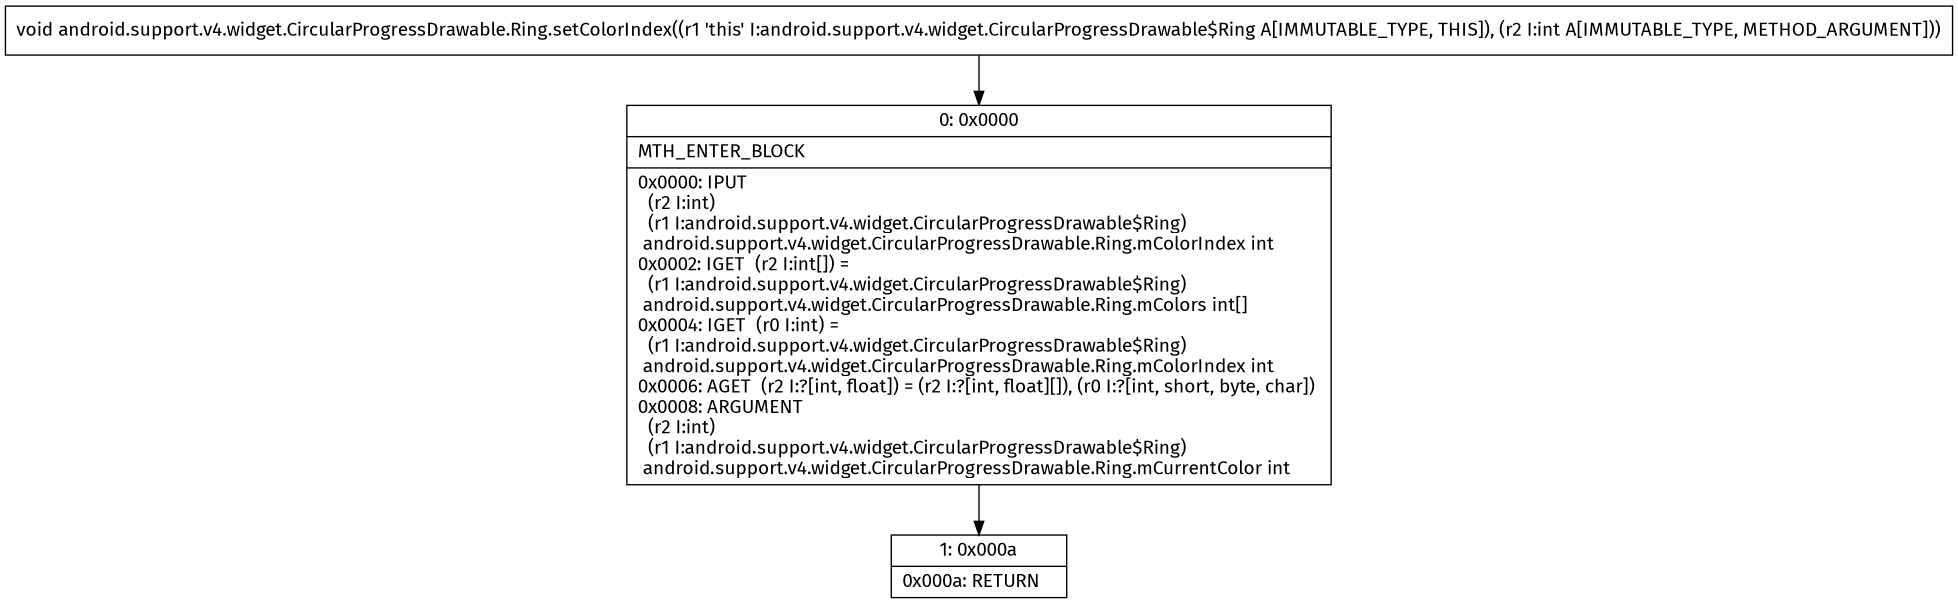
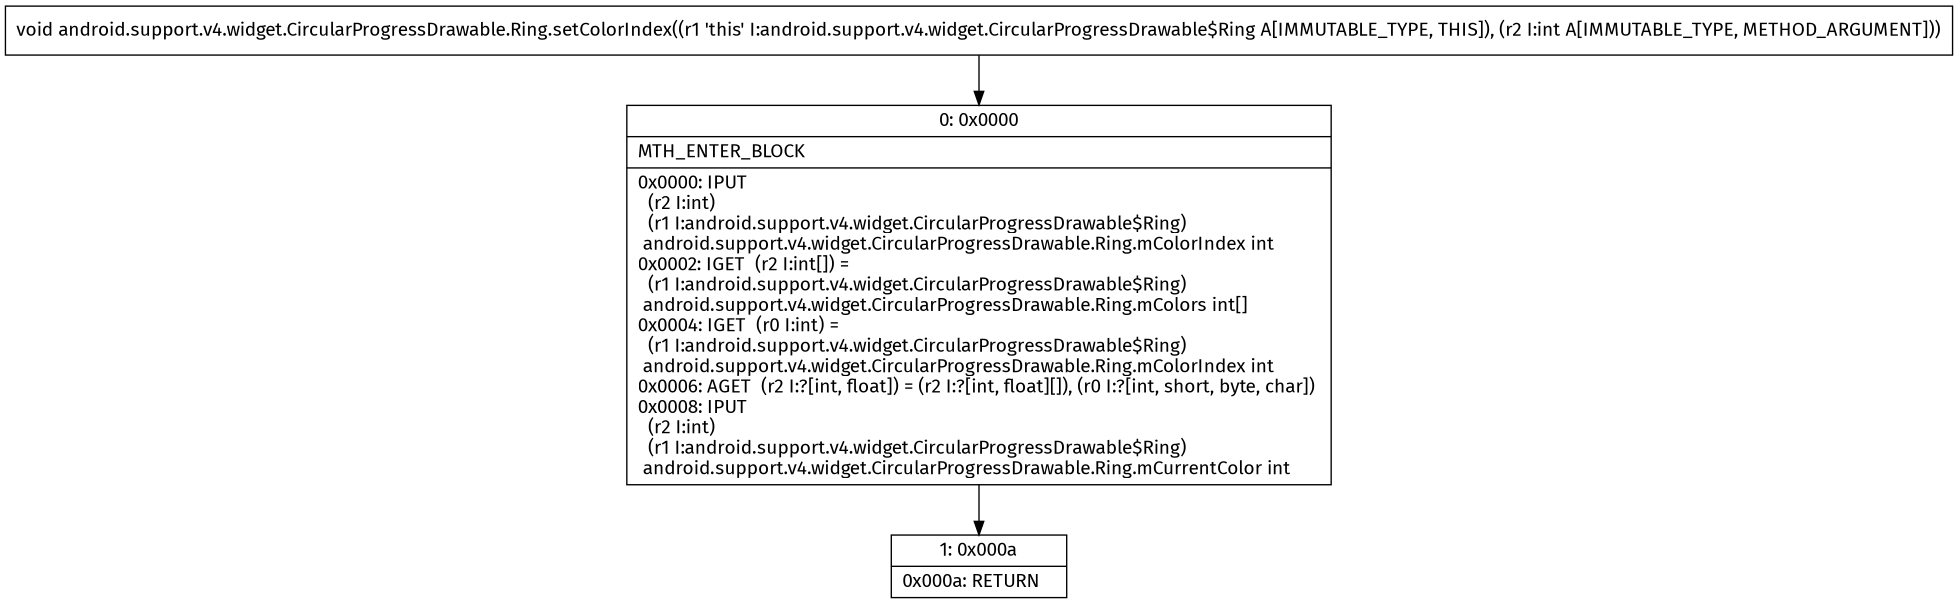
(726, 407) -> (698, 407)
